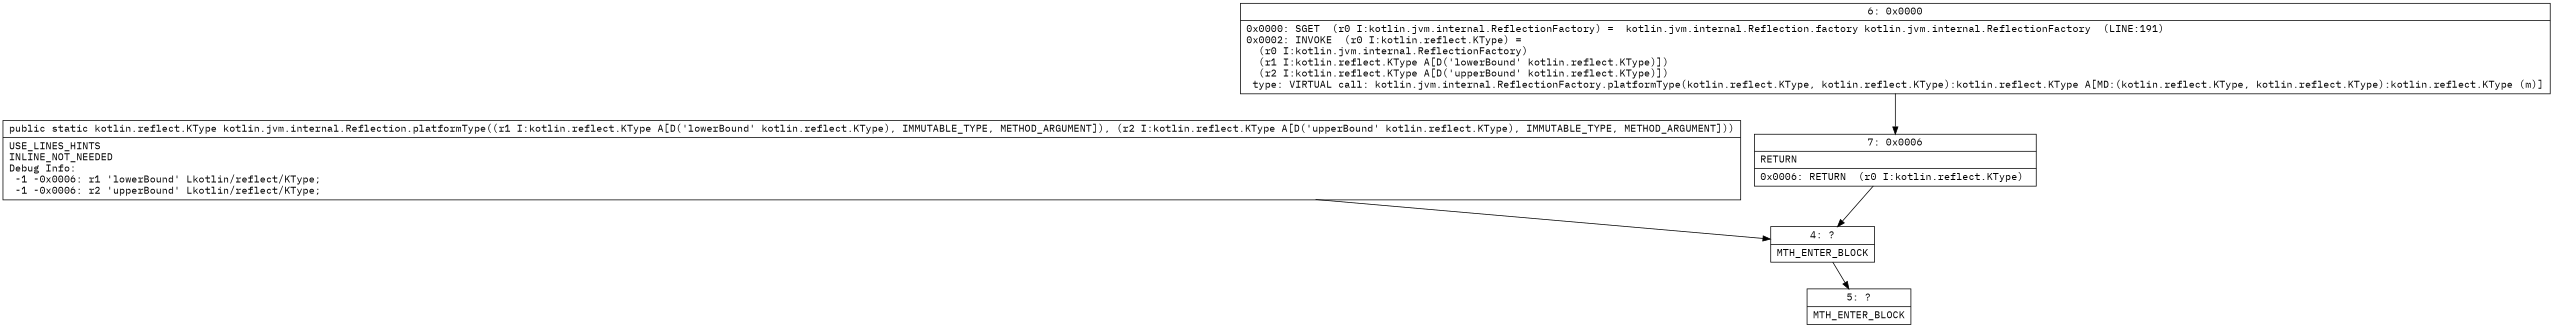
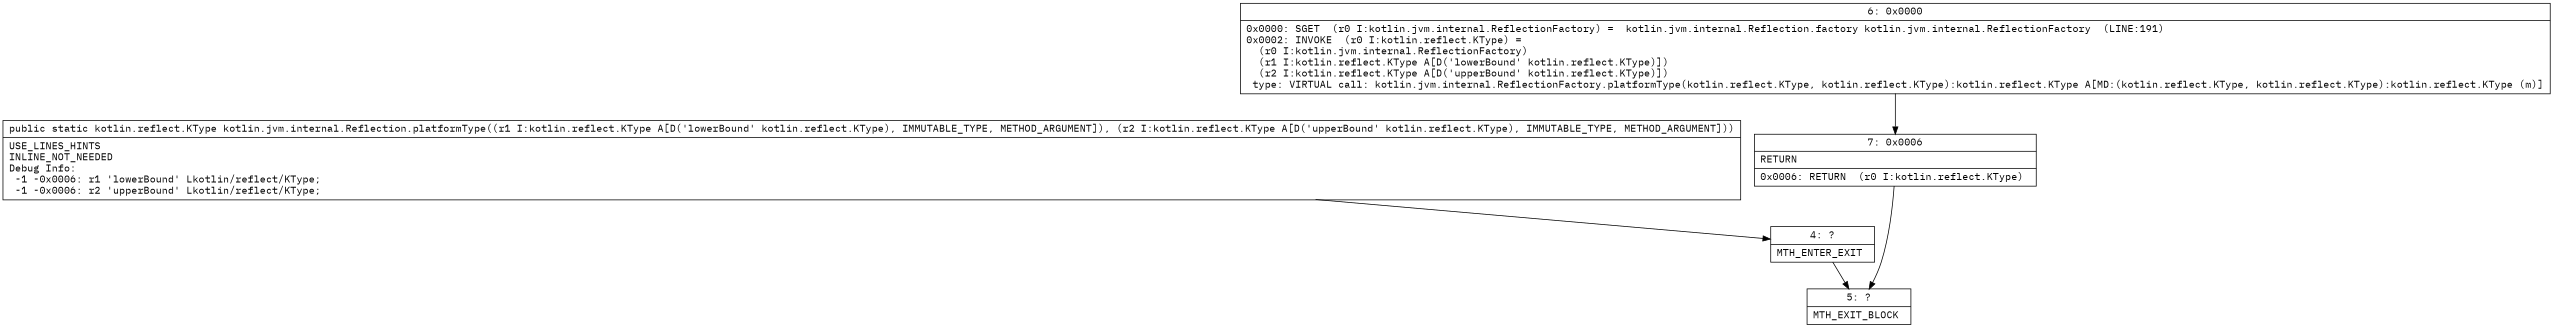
(1858, 204) -> (1888, 235)
(1823, 253) -> (1820, 253)
(1859, 315) -> (1856, 315)
